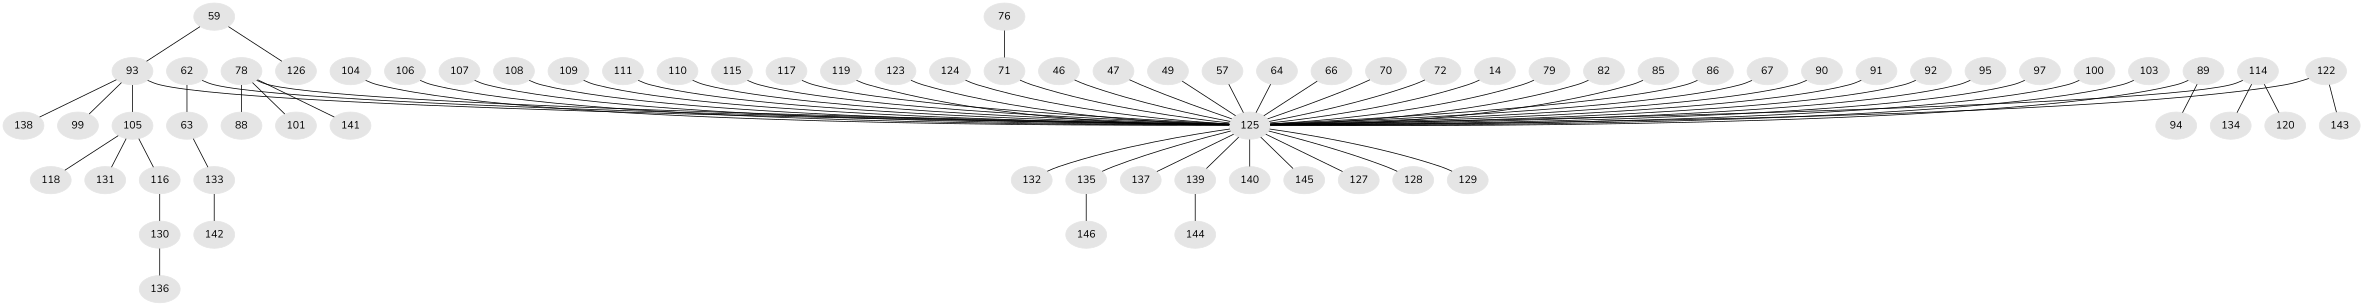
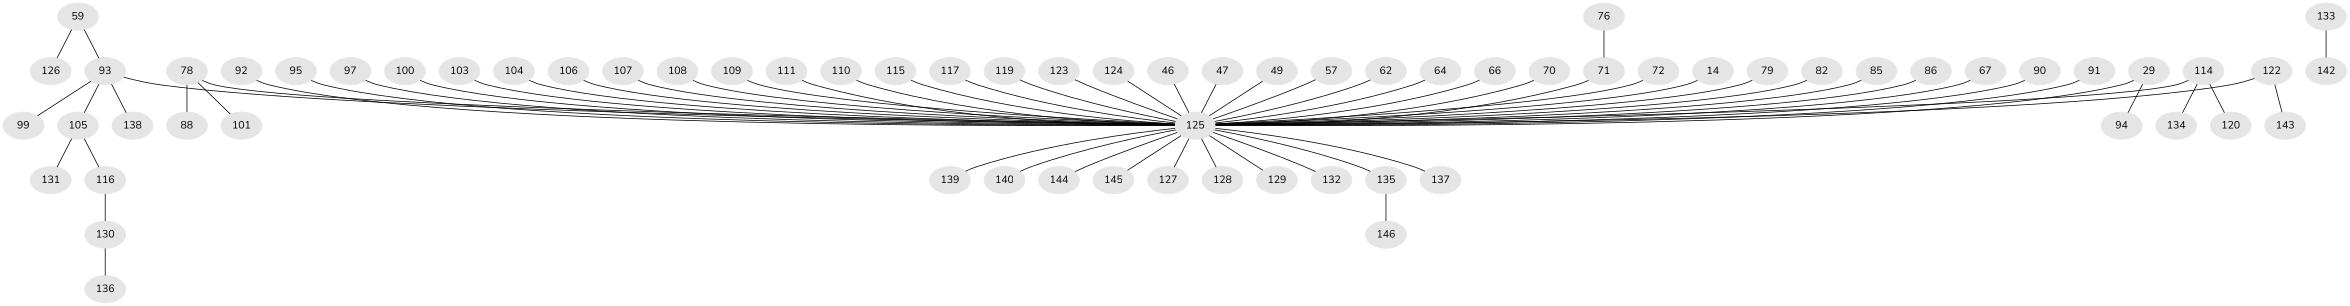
(2203, 71) -> (2149, 71)
(187, 126) -> none
(350, 126) -> none
(51, 180) -> none
(1195, 207) -> (1126, 151)
